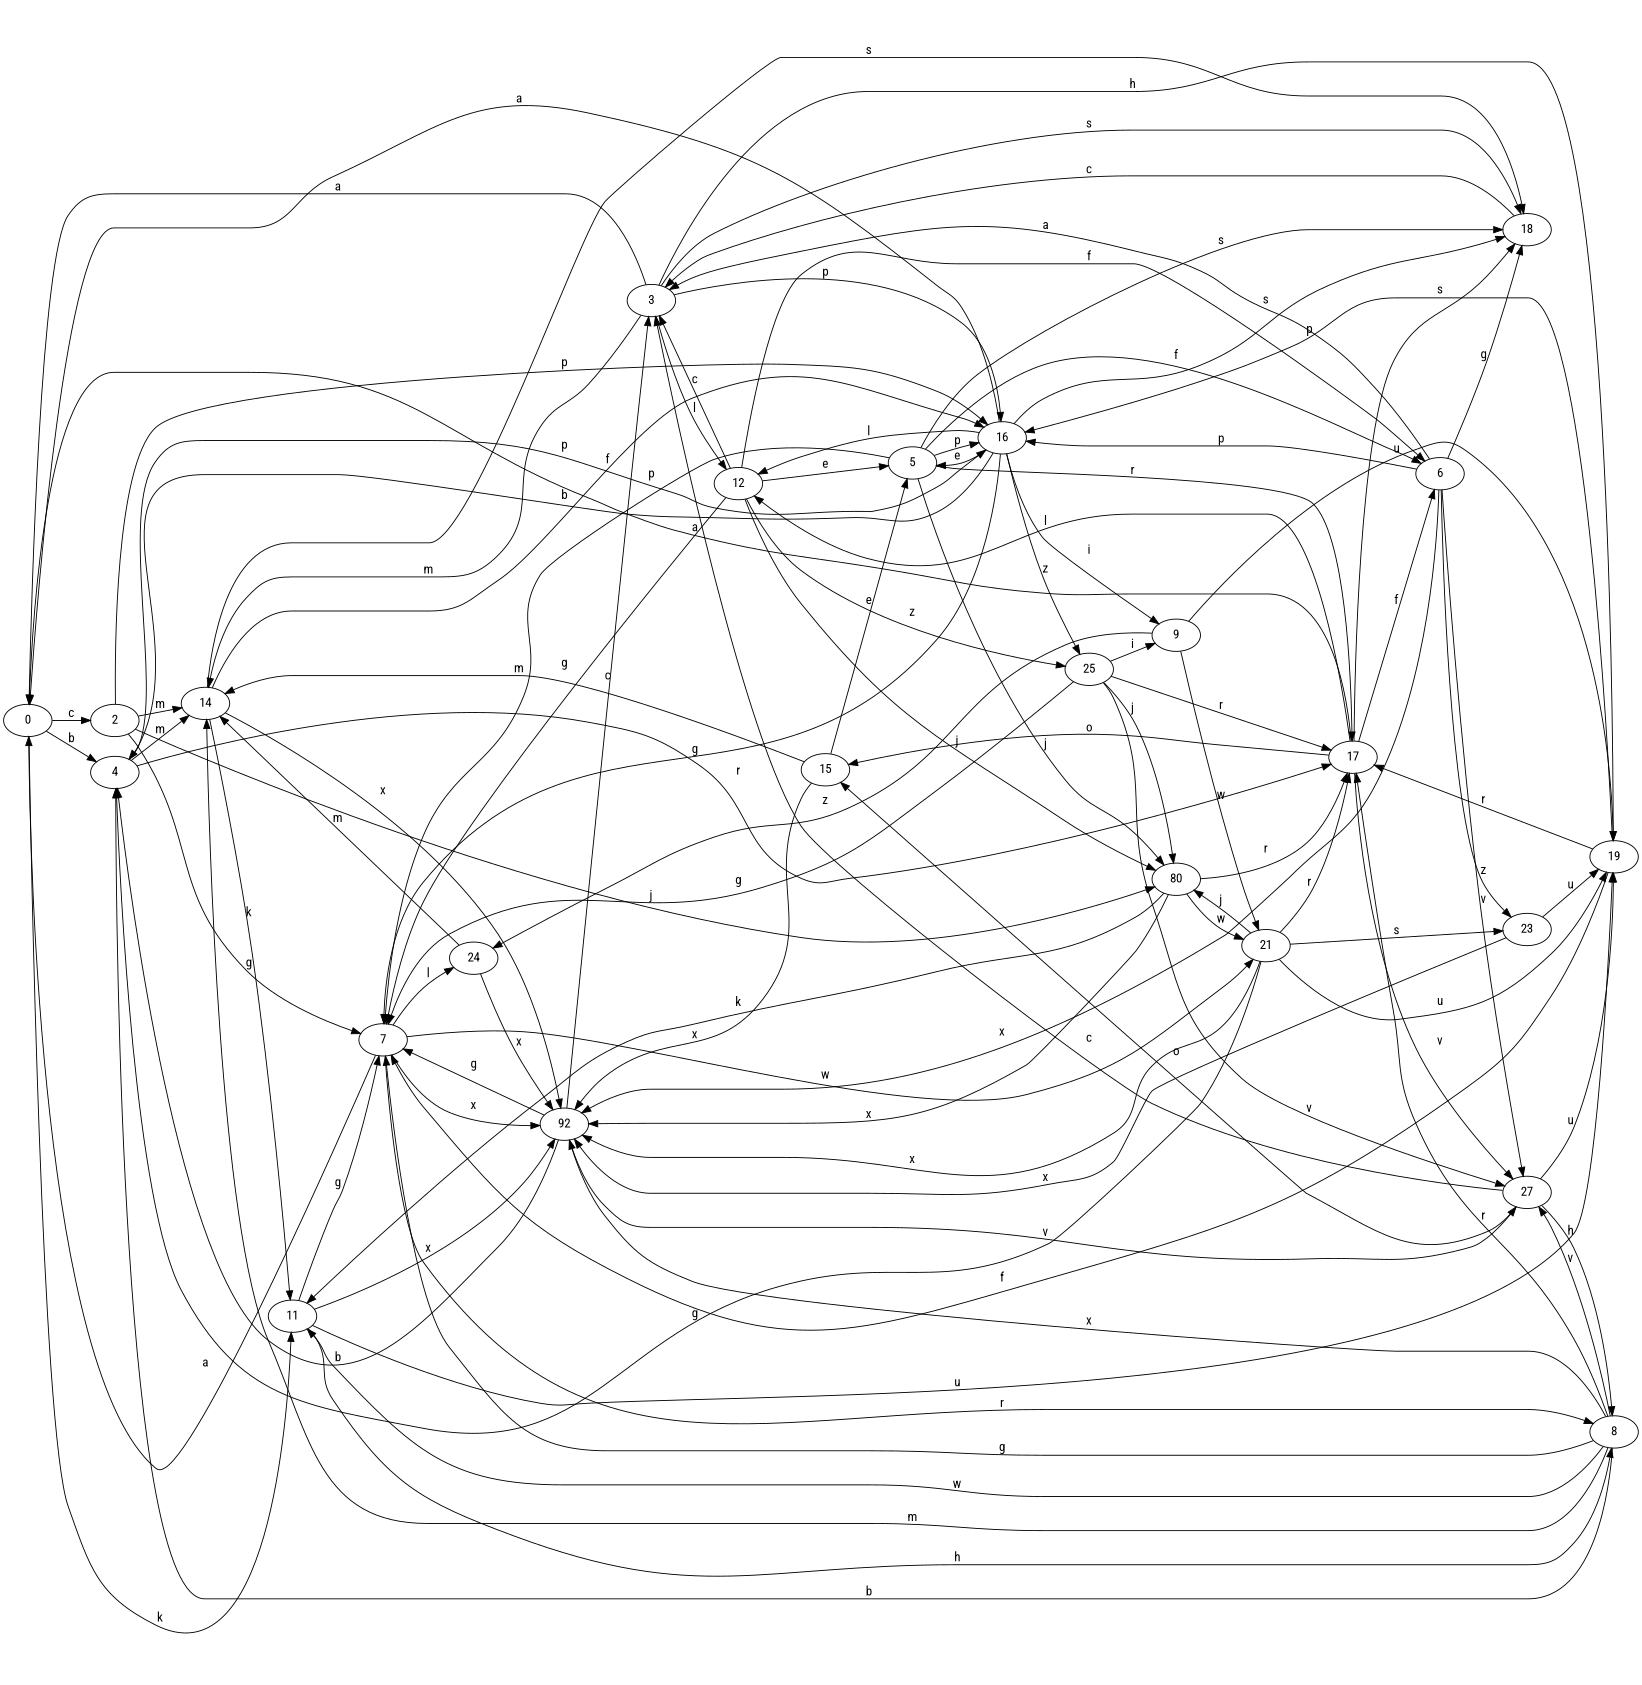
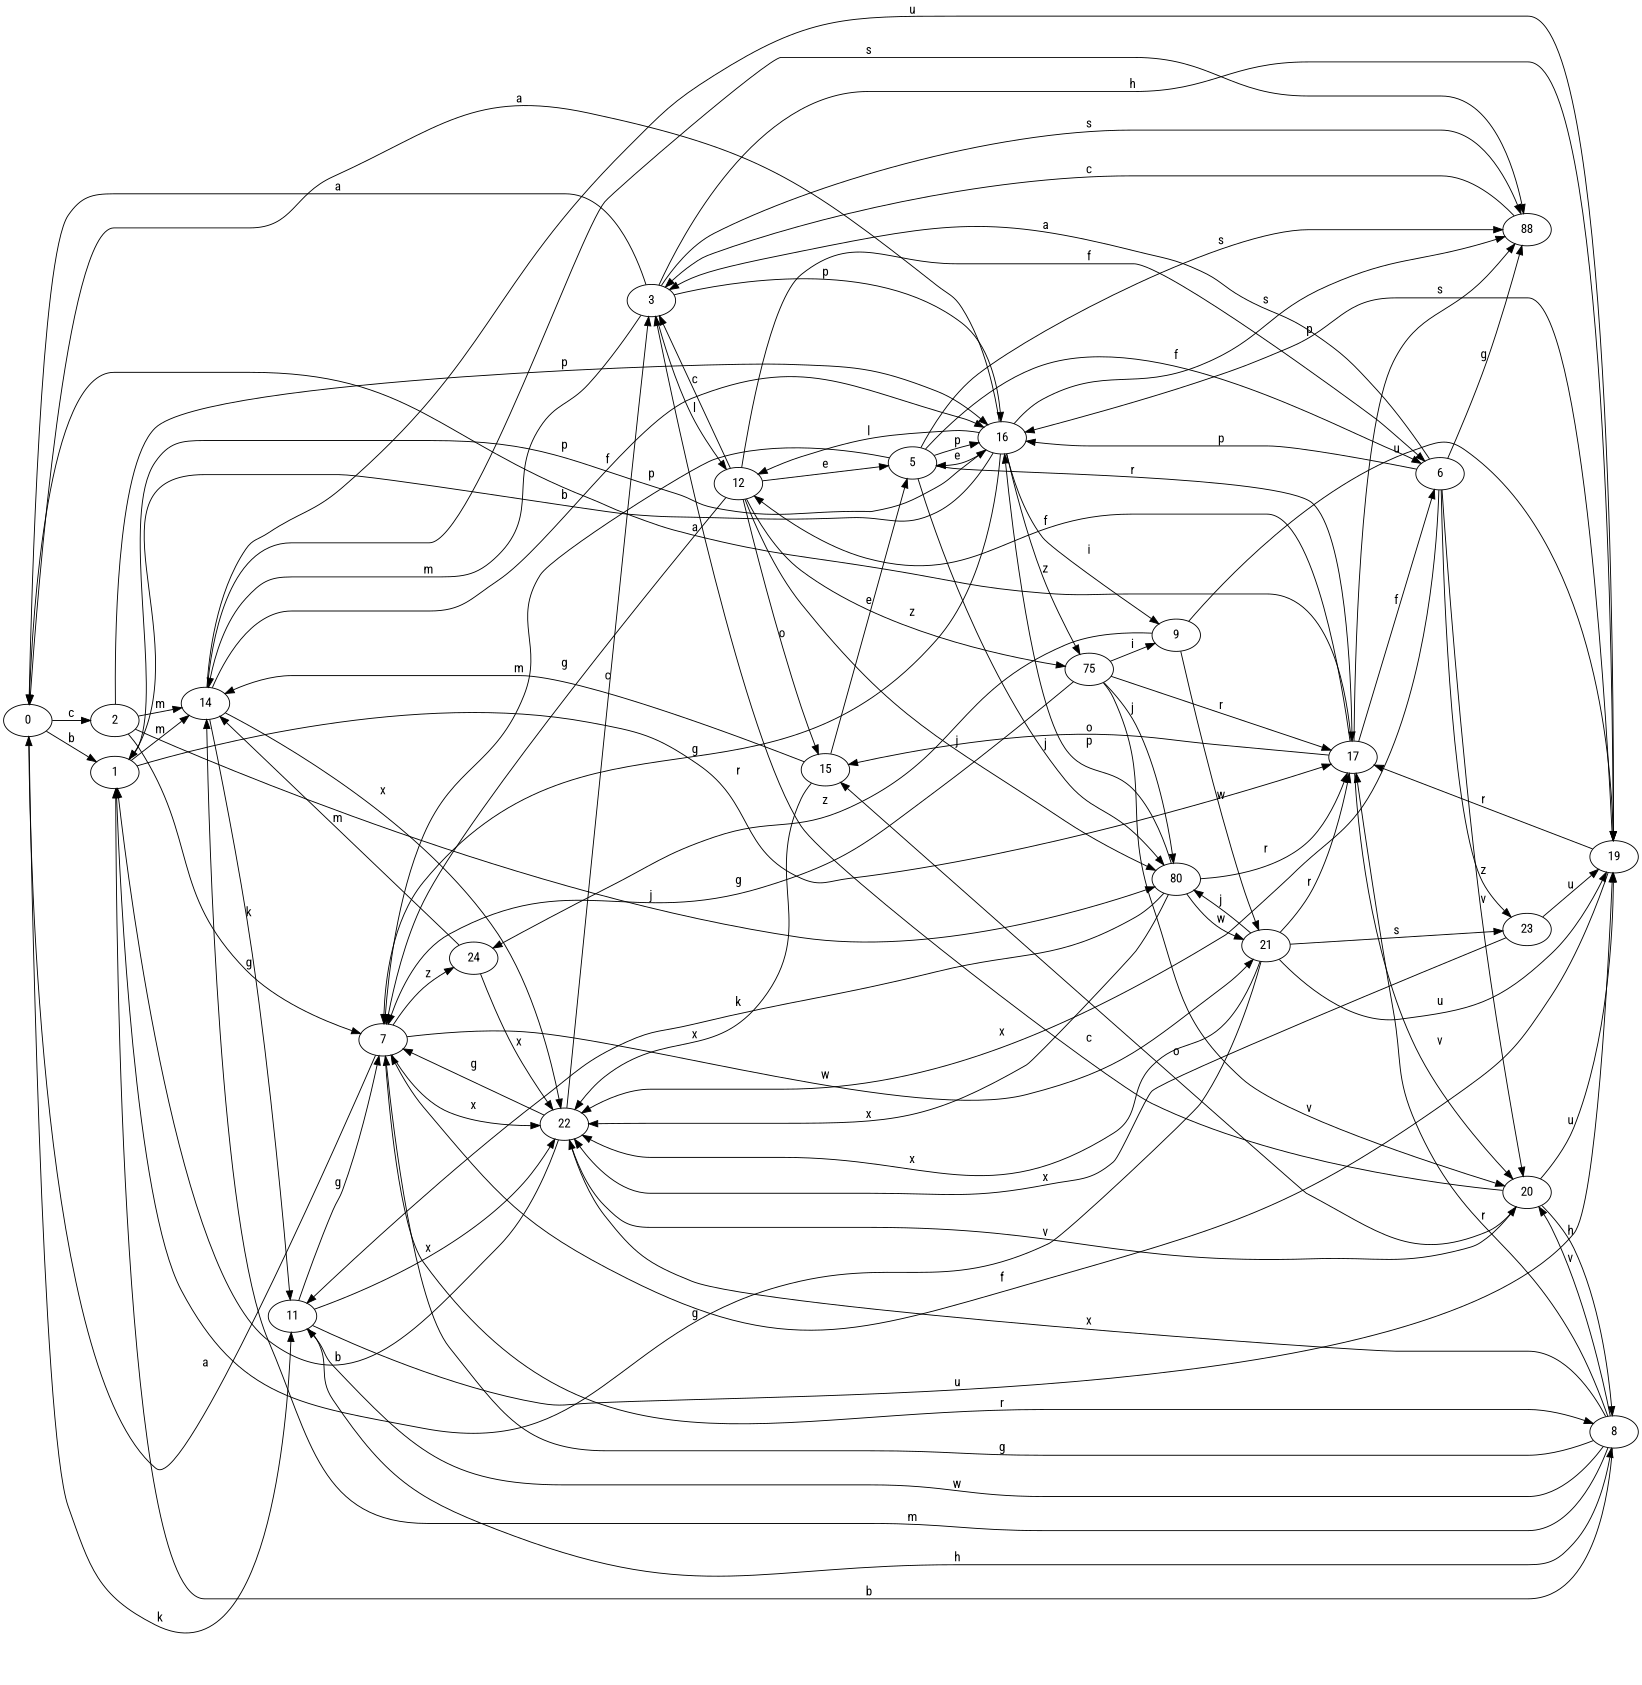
none -> (1121, 16)
(1527, 230) -> (1527, 230)
(1046, 522) -> (1046, 522)
none -> (776, 623)
(1089, 669) -> (1089, 669)
none -> (1042, 689)
(115, 772) -> (115, 772)
(428, 974) -> (428, 974)
(564, 1124) -> (564, 1124)
(1527, 1192) -> (1527, 1192)
